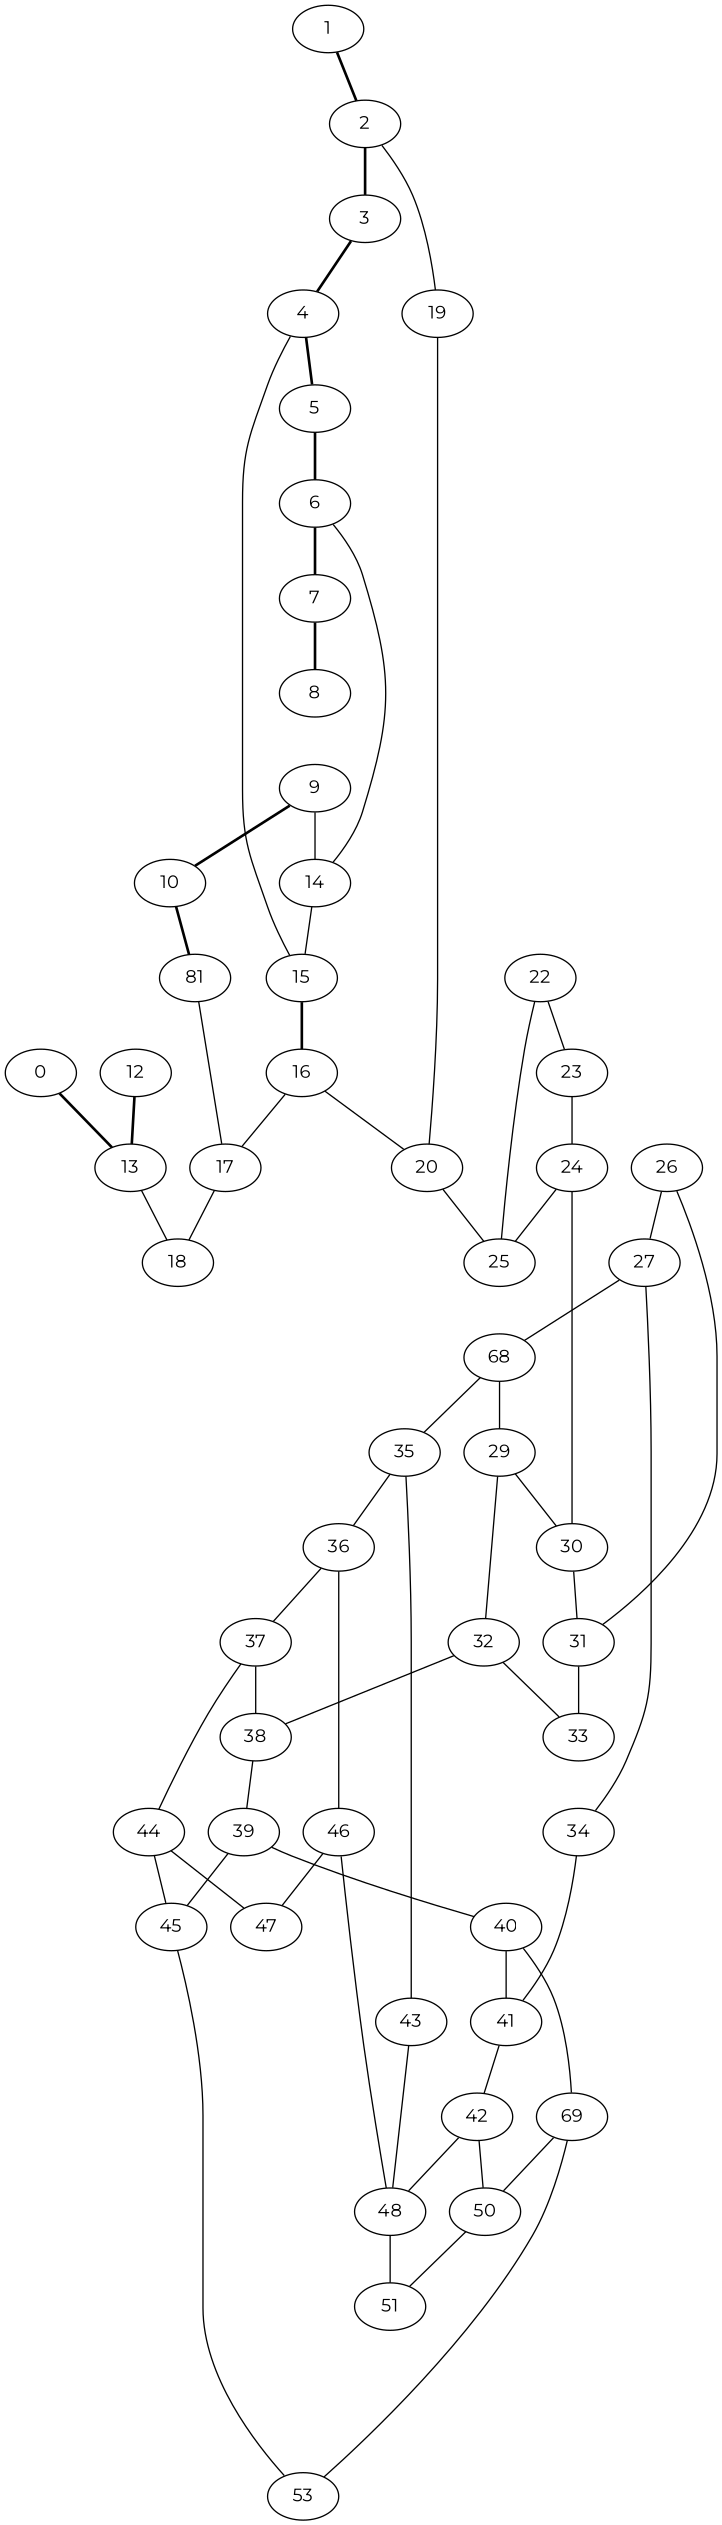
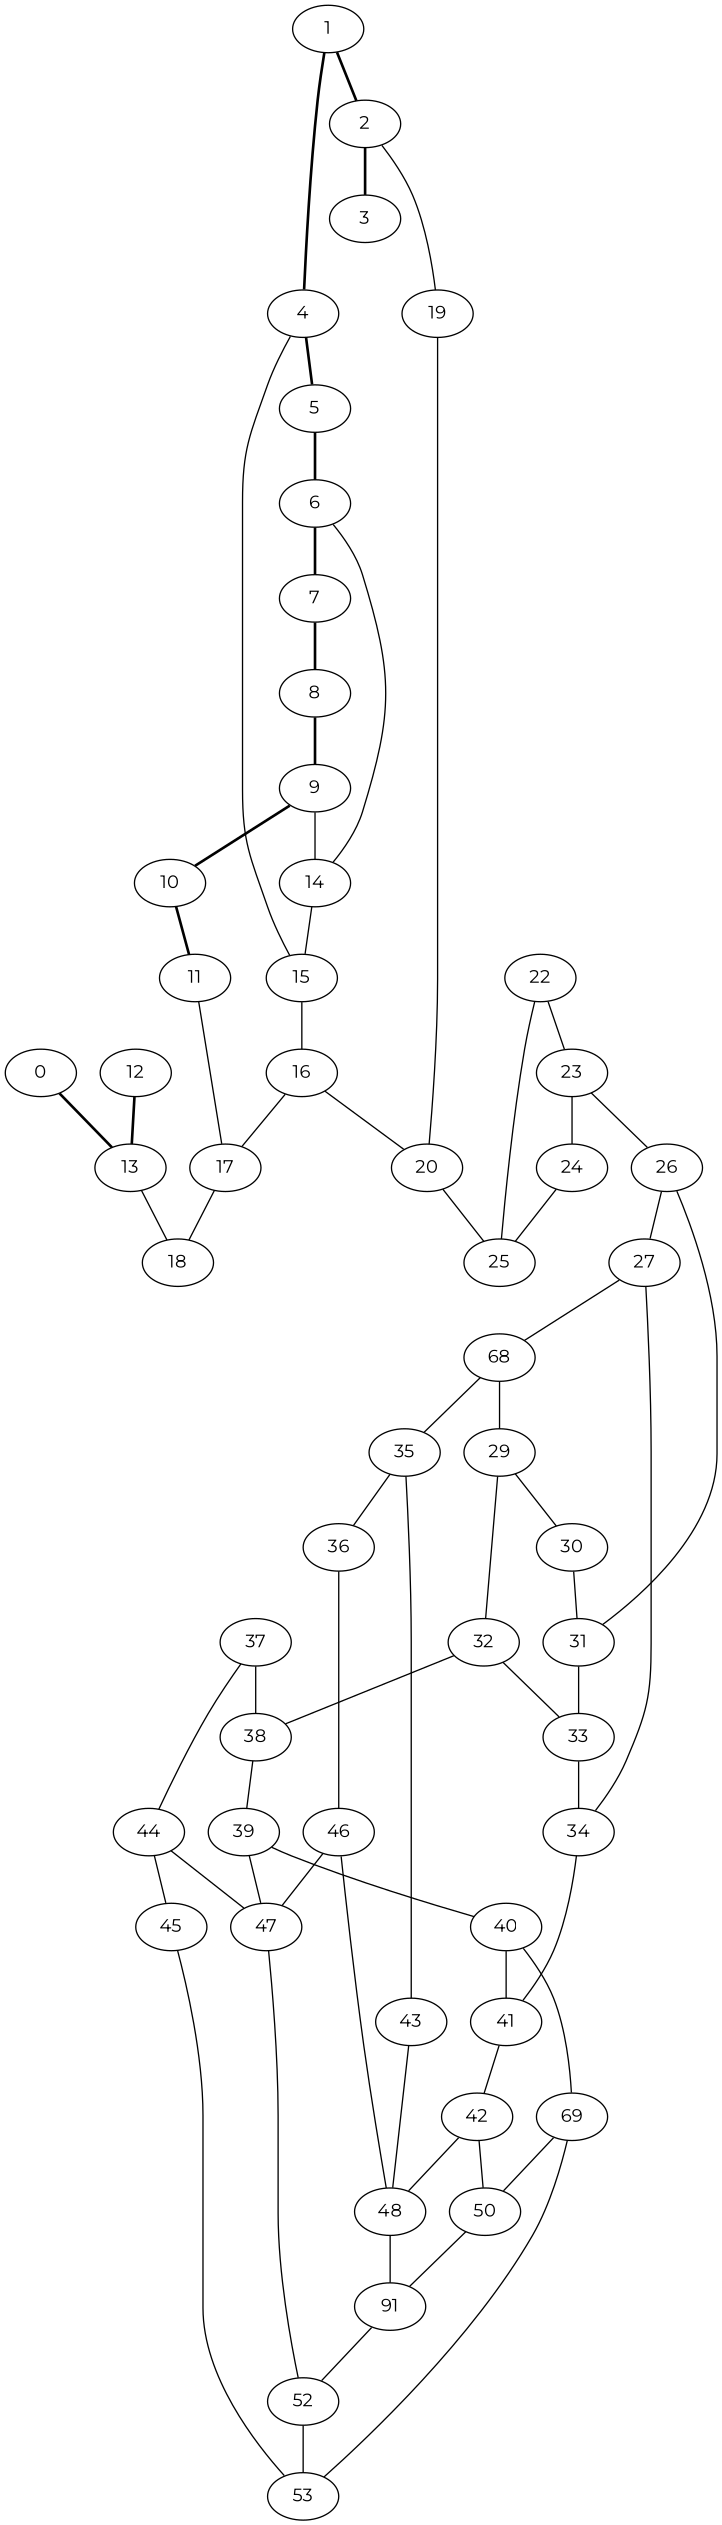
(334, 266) -> (311, 171)
none -> (315, 741)
(195, 978) -> (195, 978)
(302, 1026) -> (302, 1026)
none -> (619, 1120)
(572, 1357) -> none
(297, 1595) -> none
none -> (579, 1785)
(213, 1873) -> (255, 1879)
(390, 2307) -> (390, 2307)
none -> (303, 2401)
